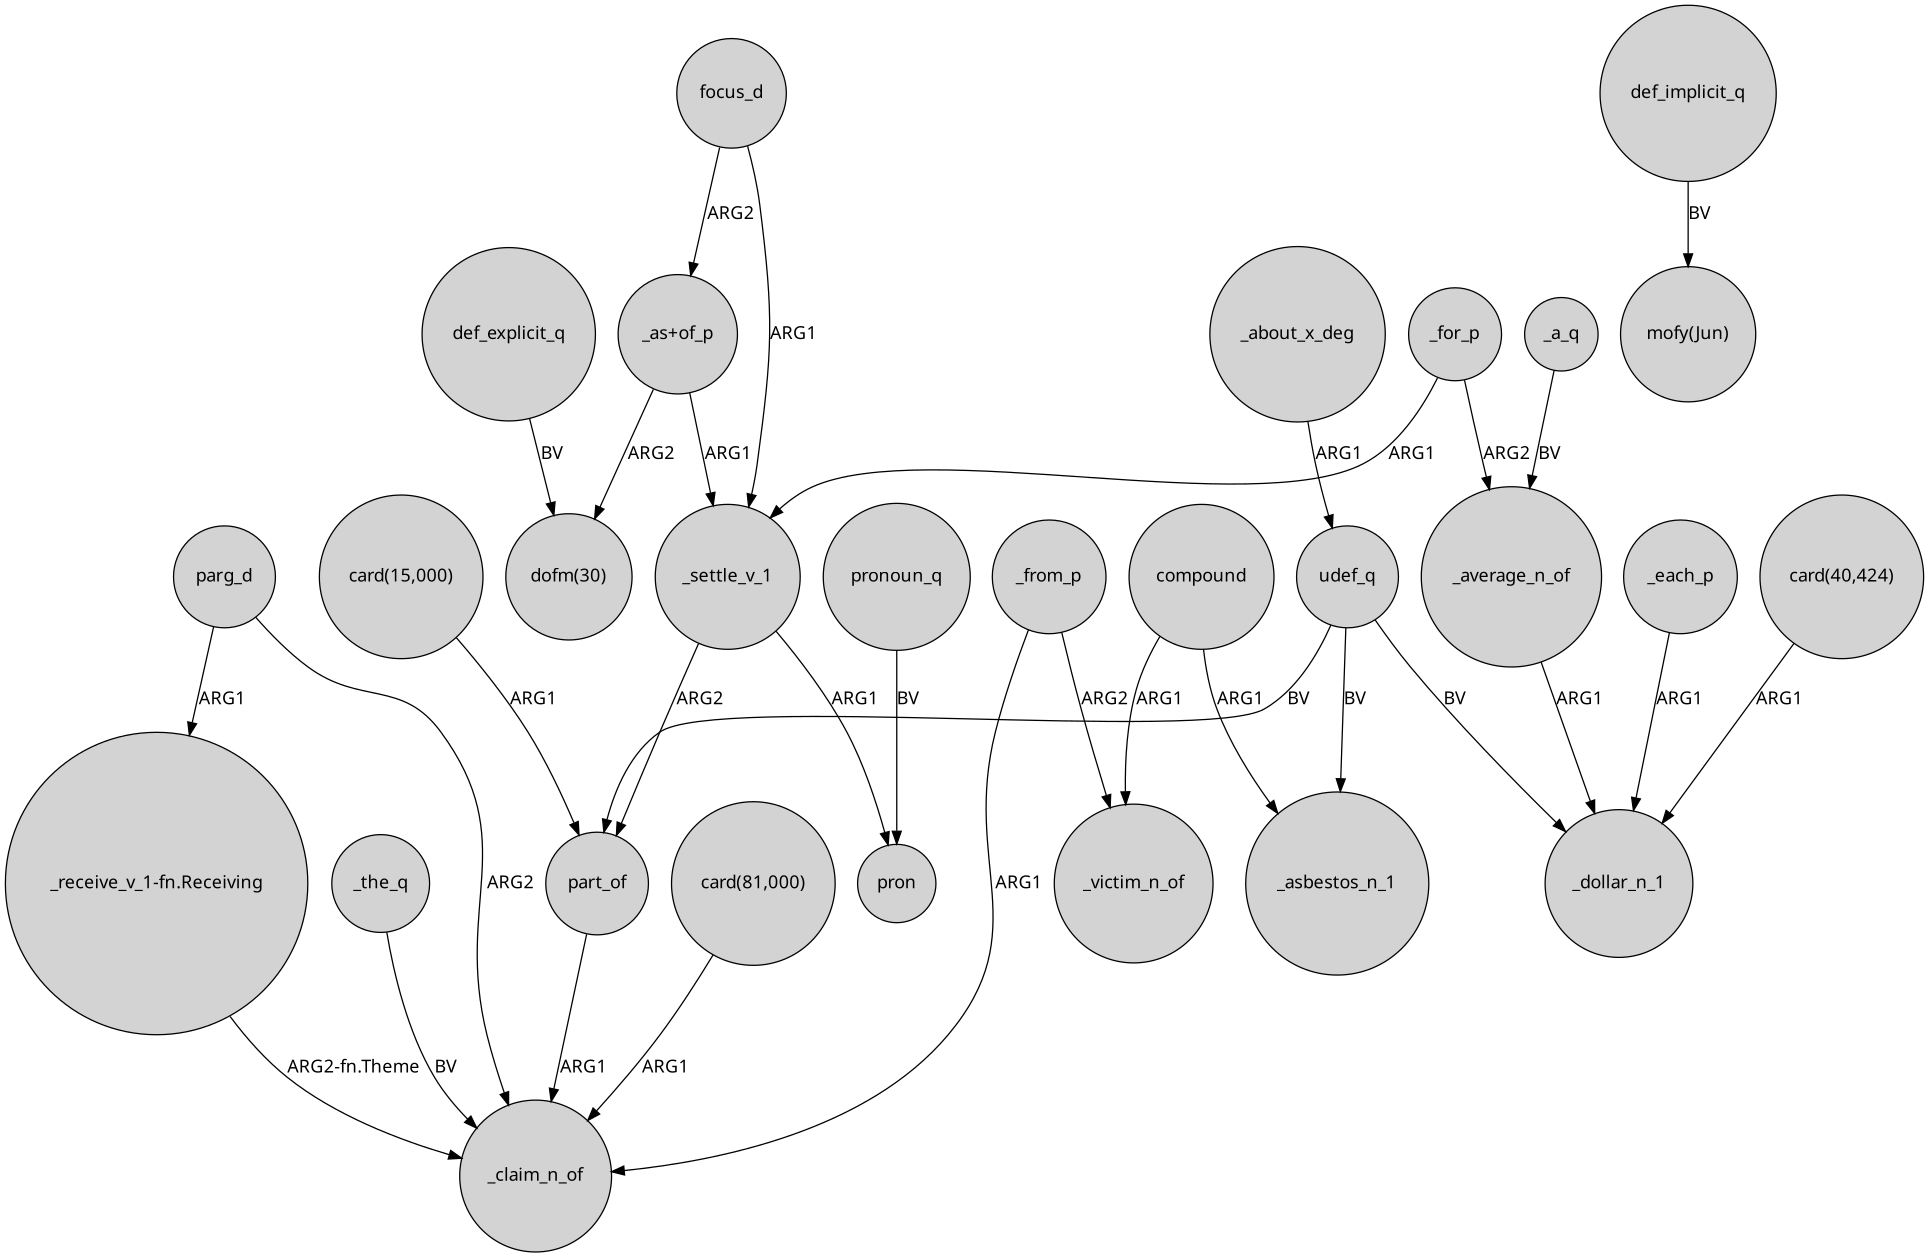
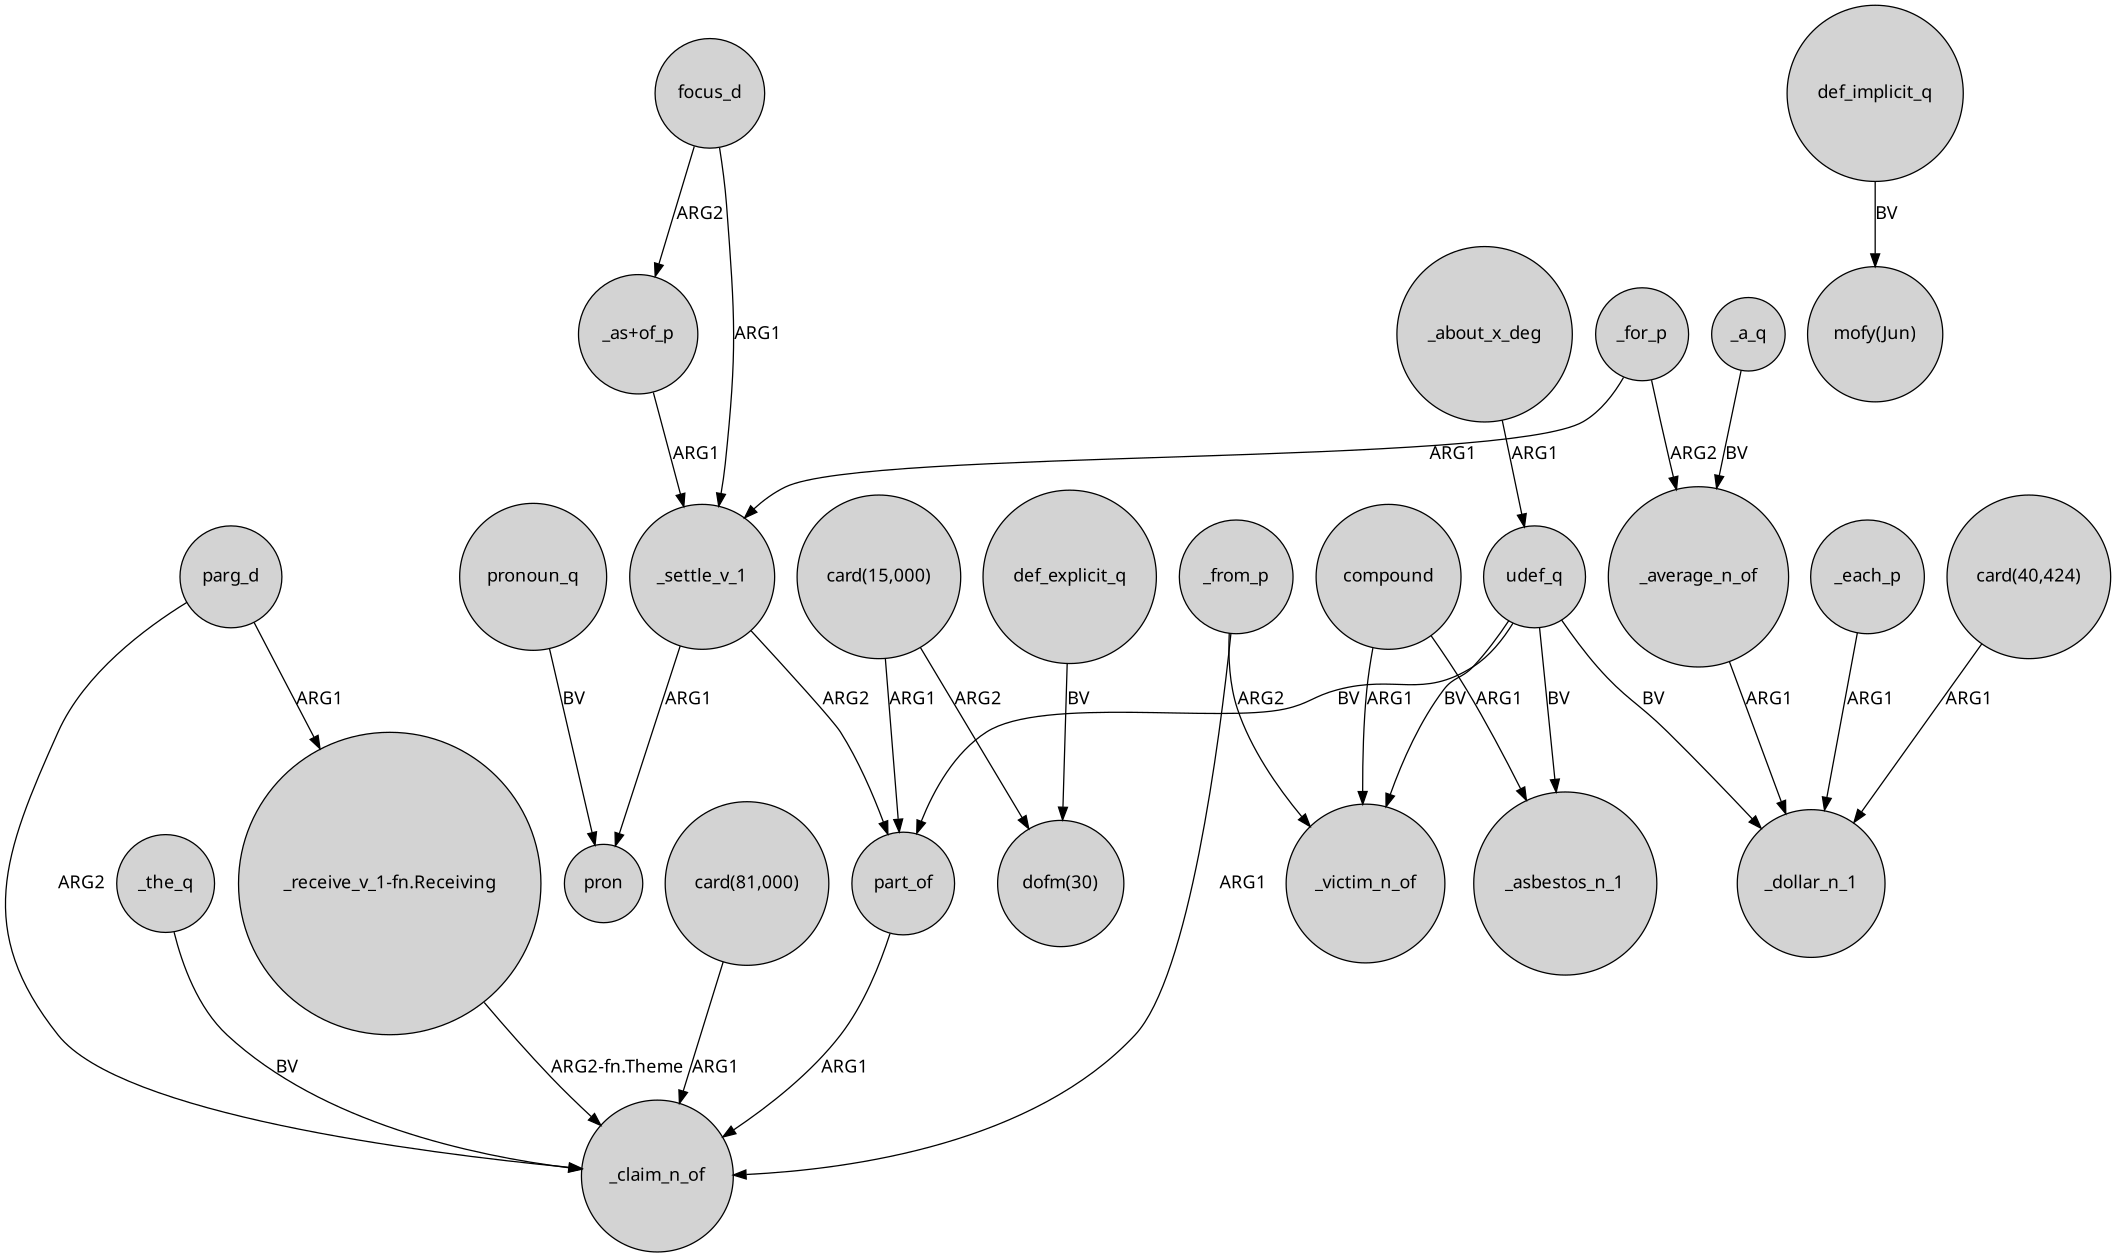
(627, 448) -> (971, 733)
none -> (1437, 699)
